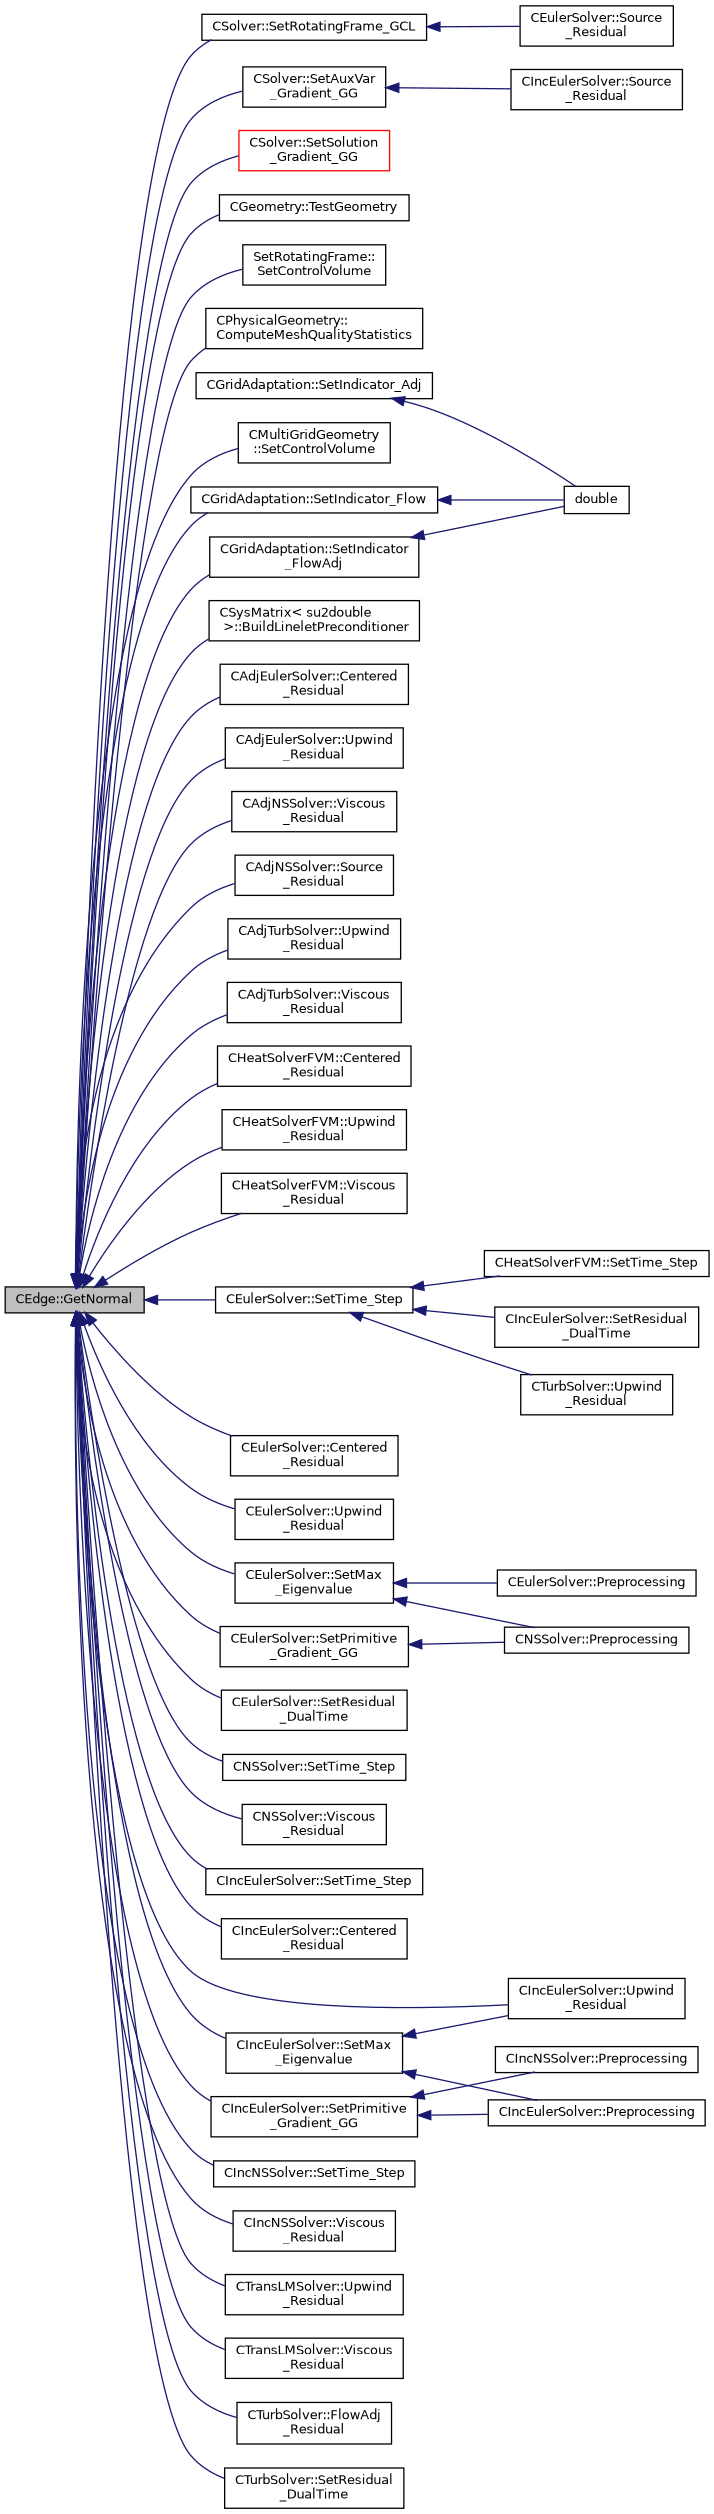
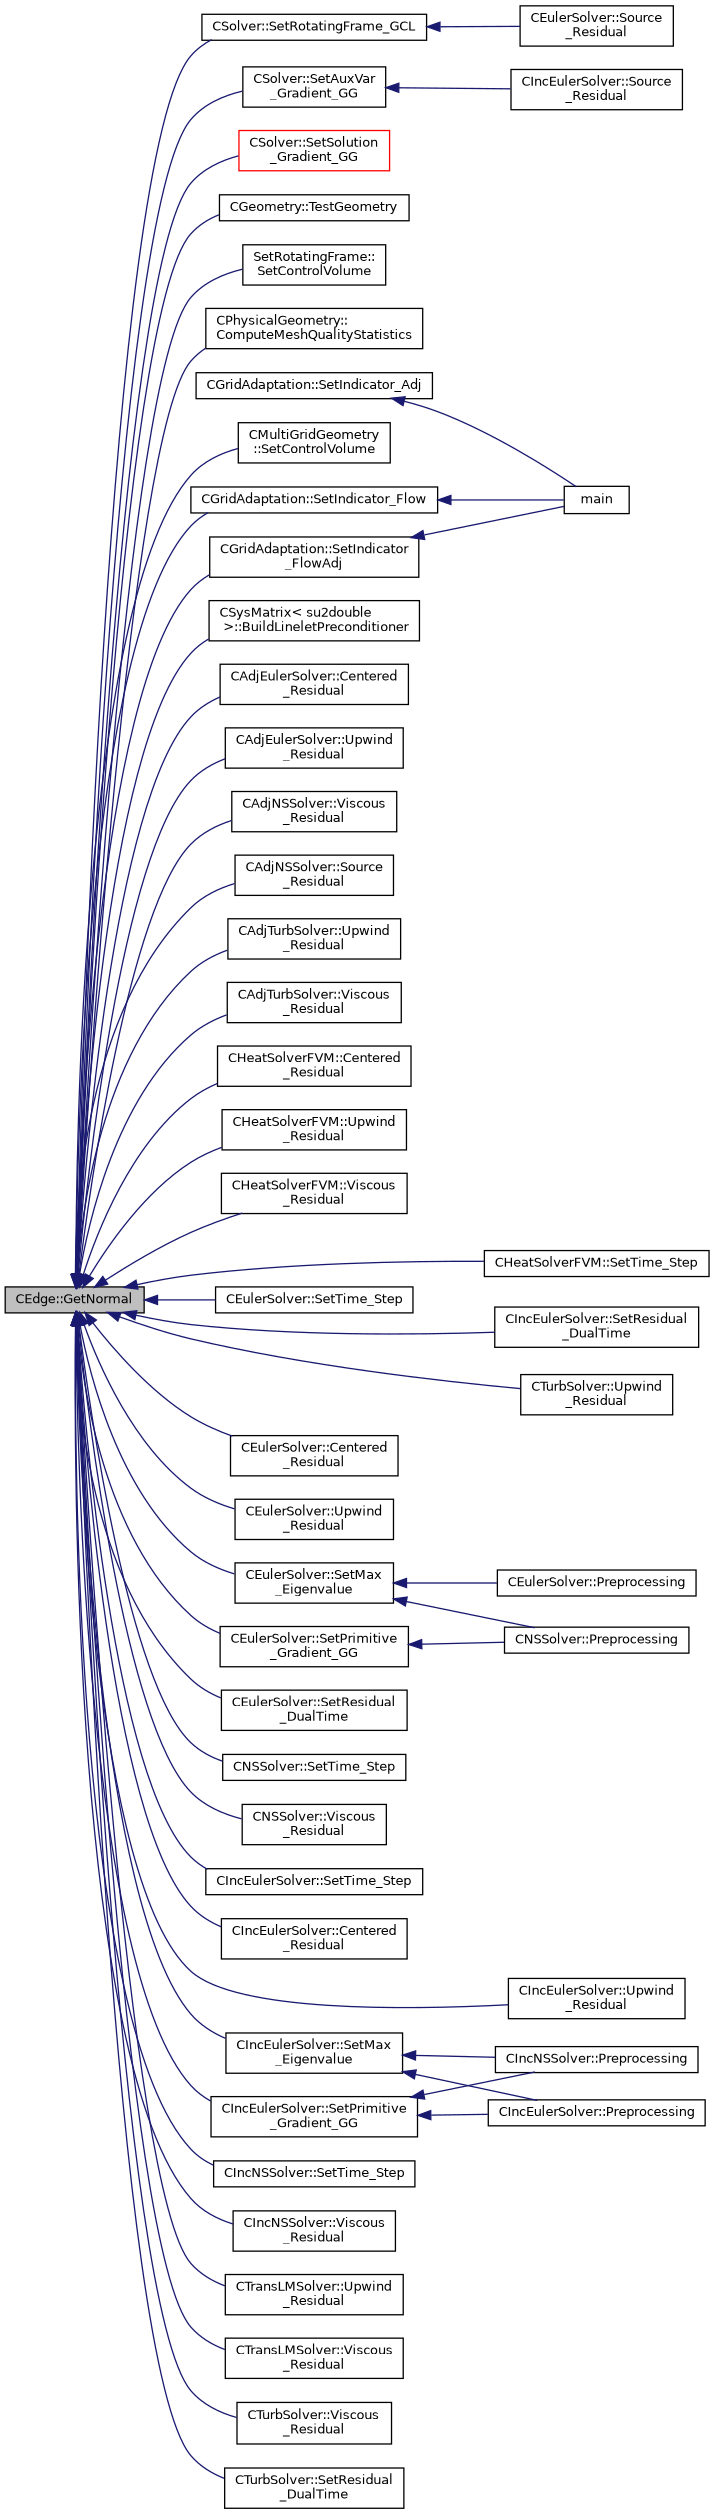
(597, 500) -> (597, 500)
(462, 1281) -> (310, 1265)
(460, 1314) -> (315, 1333)
(447, 1347) -> (318, 1363)
(462, 2025) -> (456, 2056)
(314, 2423) -> (314, 2423)
